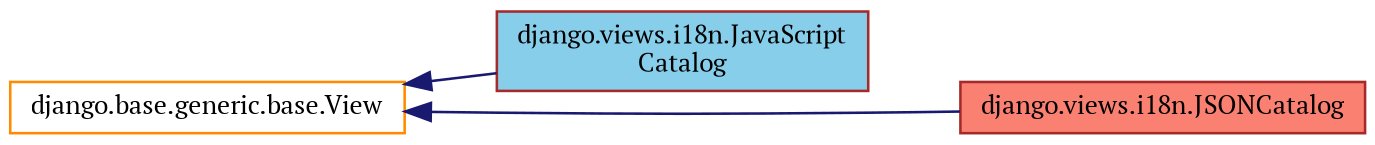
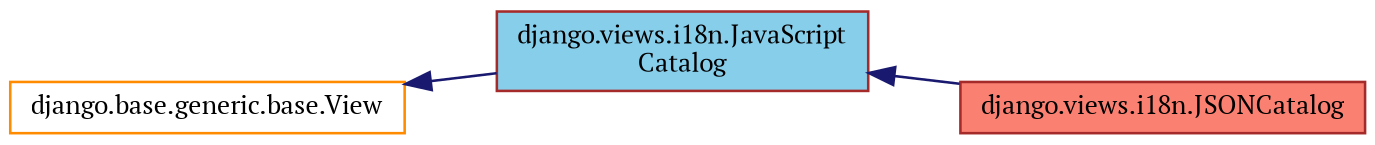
(696, 114) -> (927, 80)
